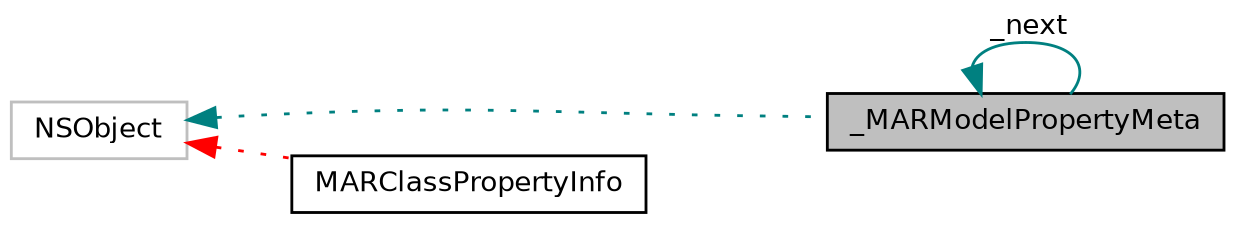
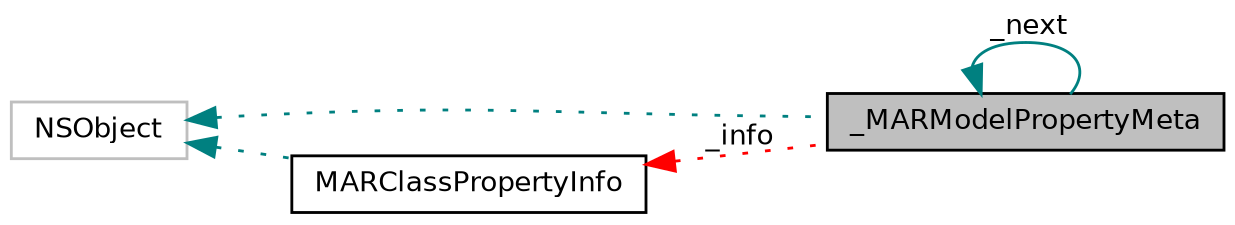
(254, 153) -> (254, 153)
none -> (751, 153)
